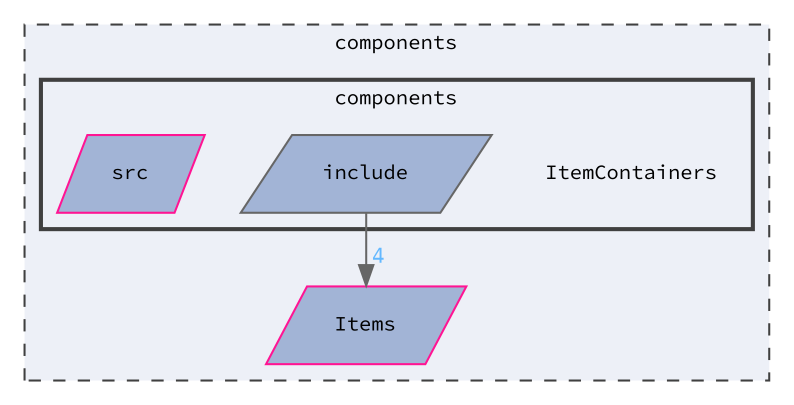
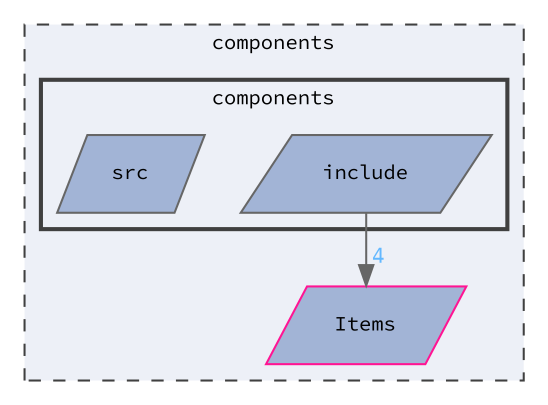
(131, 174) -> (131, 174)
(632, 174) -> none
